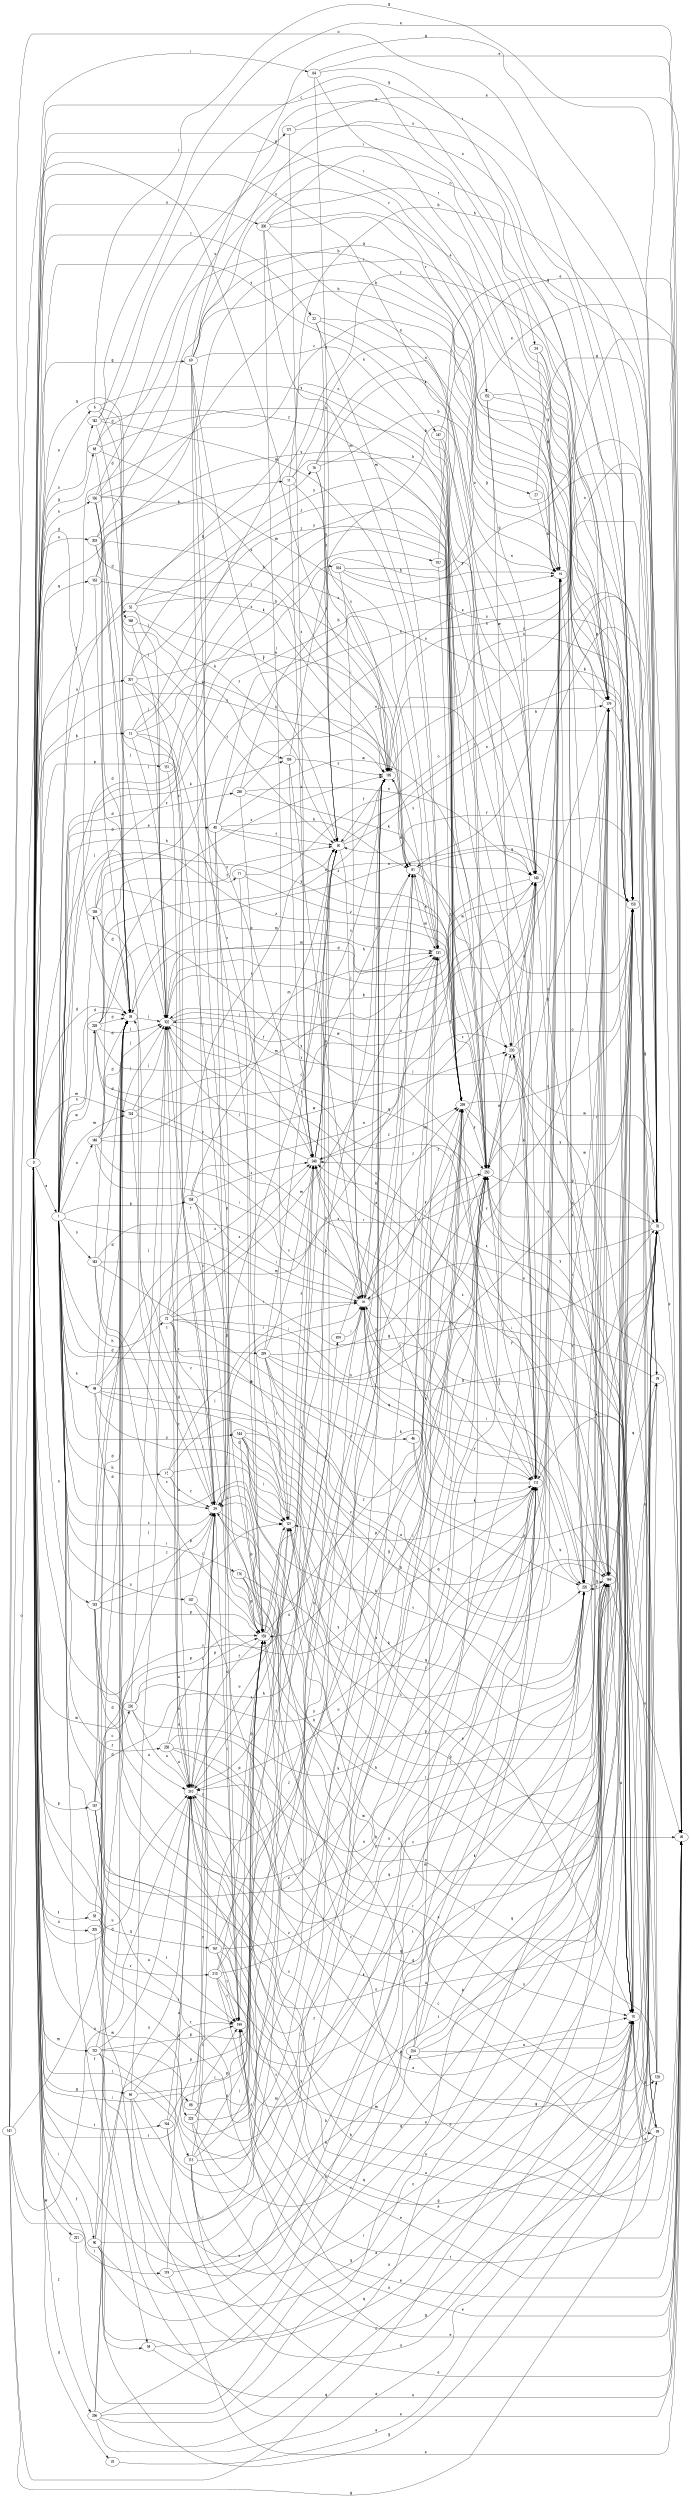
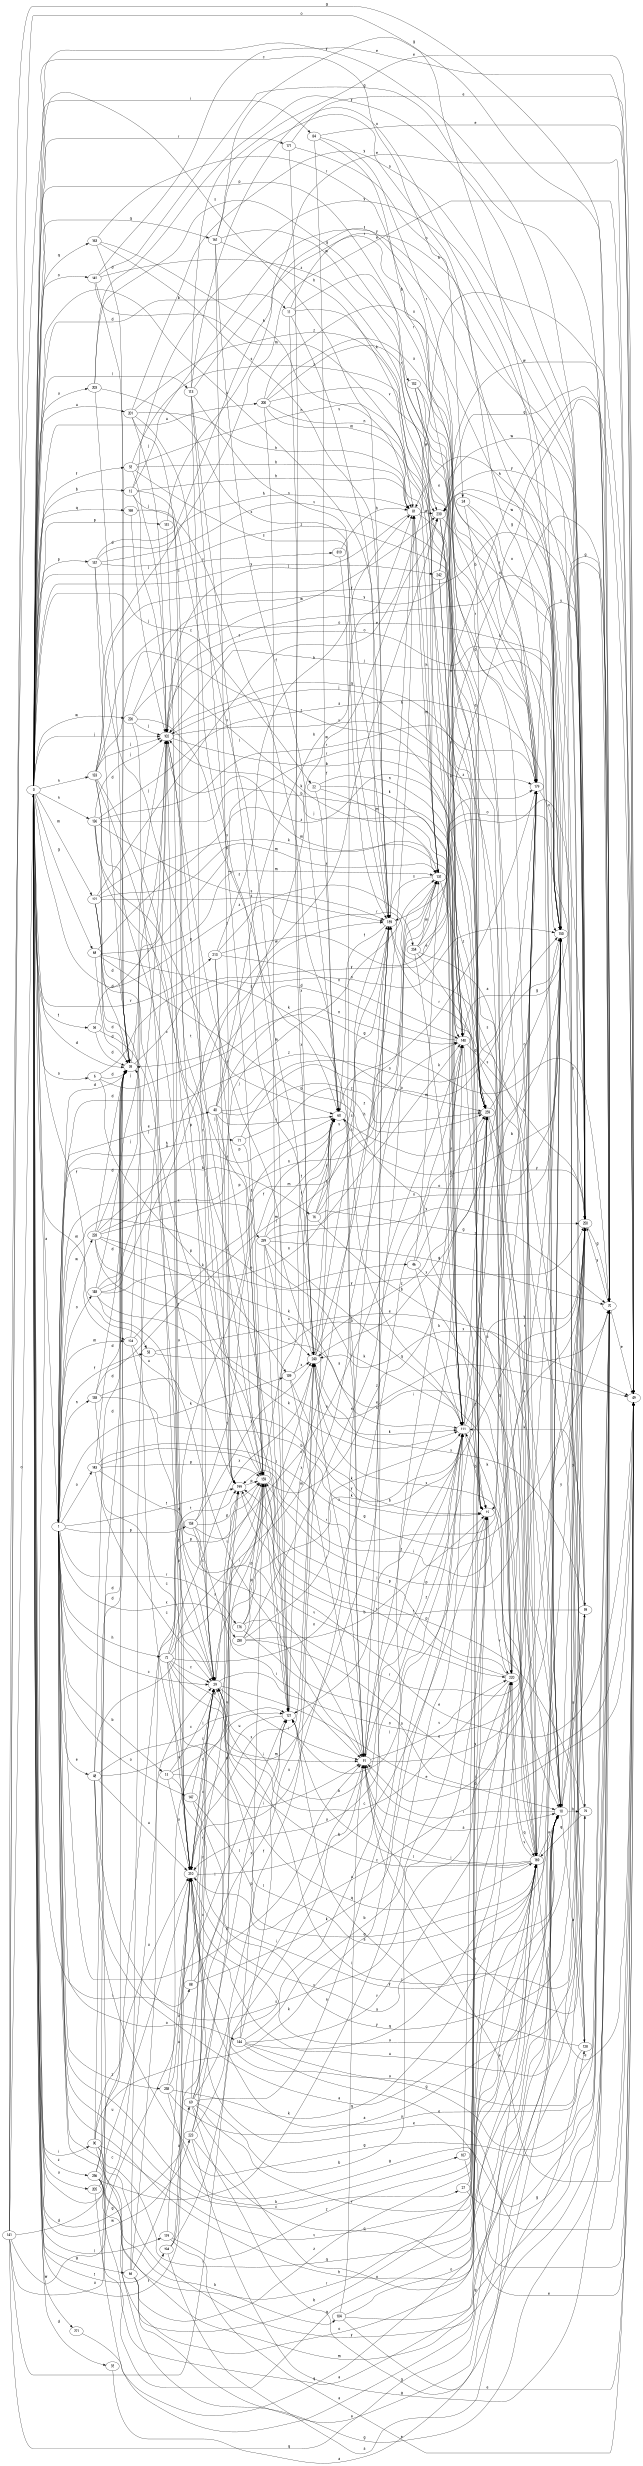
none -> (241, 574)
